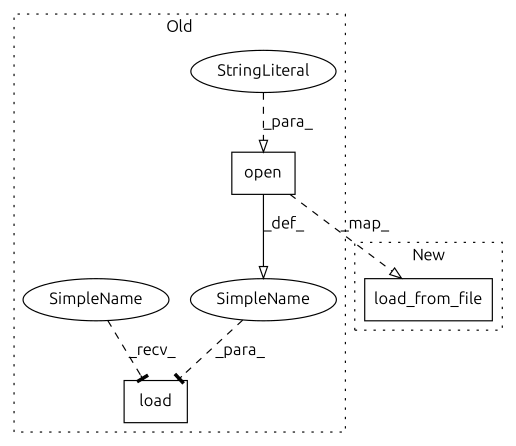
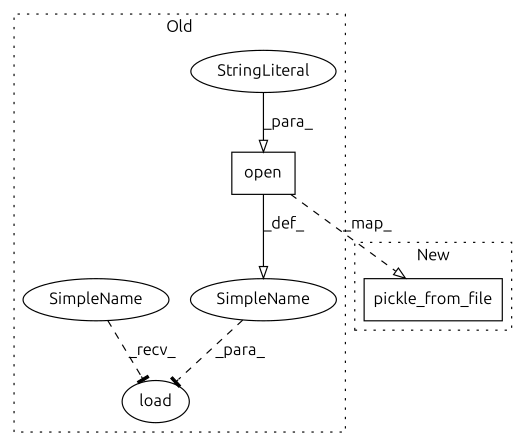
(263, 116) -> (263, 116)
(429, 300) -> (433, 300)
(156, 402) -> (156, 402)
